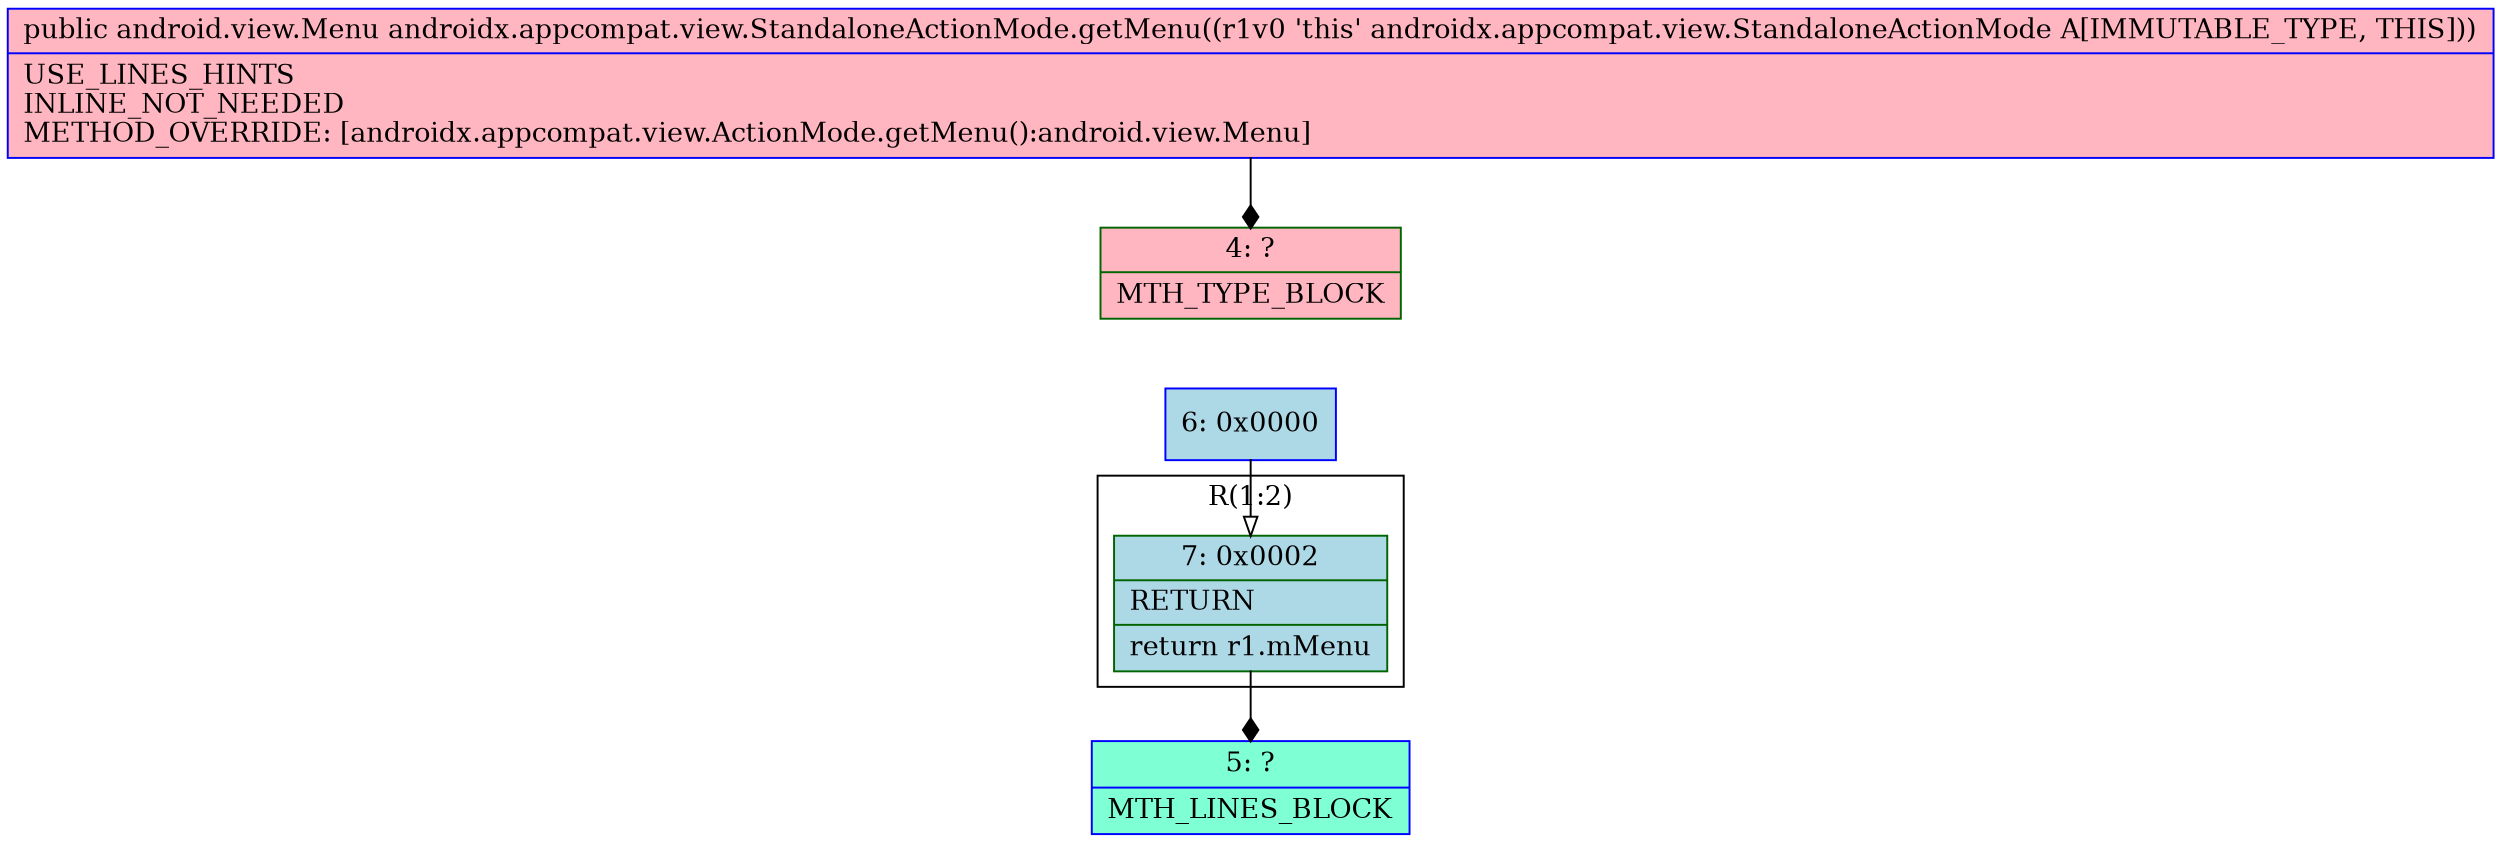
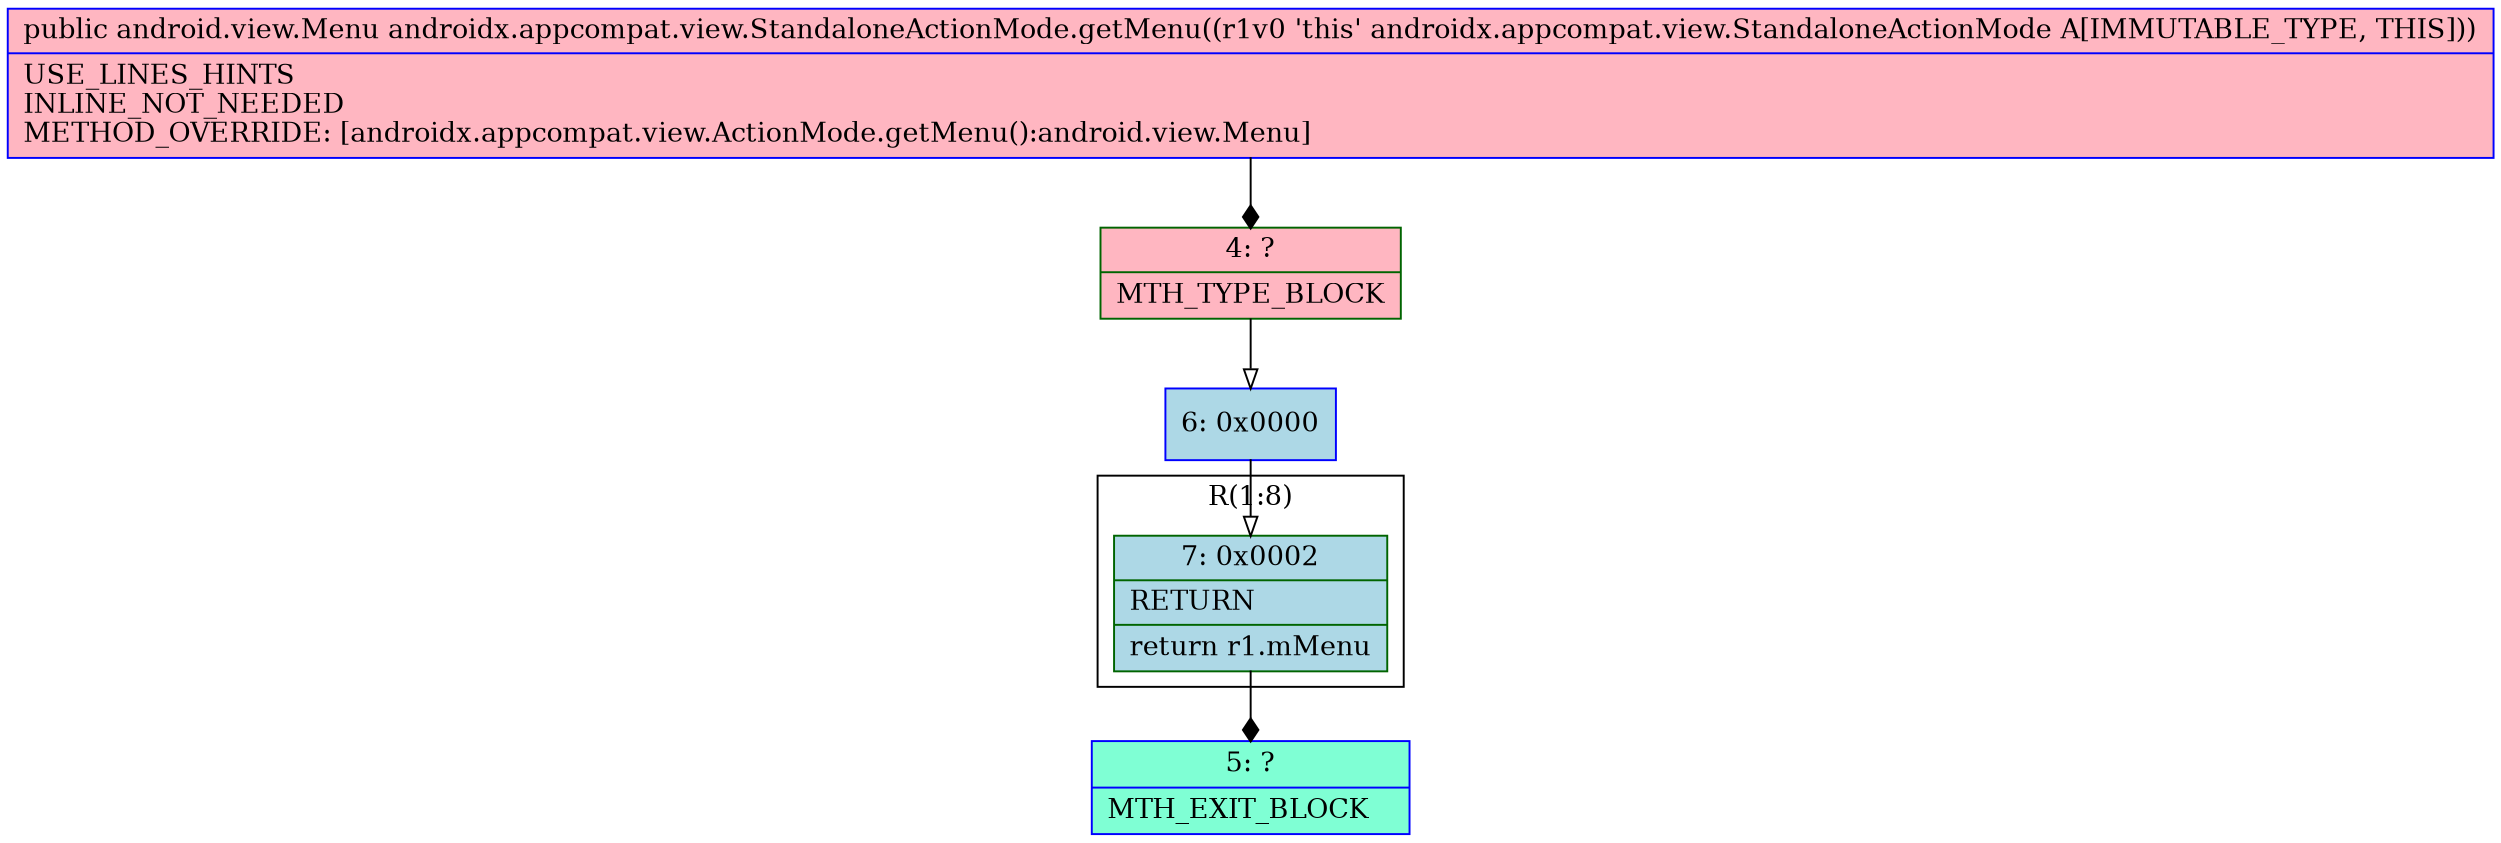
none -> (1251, 344)
(1251, 498) -> (1251, 498)
(1251, 810) -> (1239, 810)
